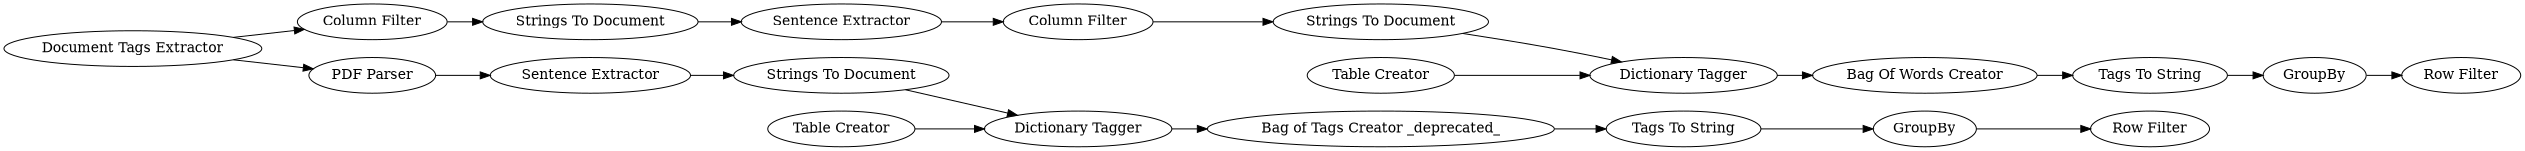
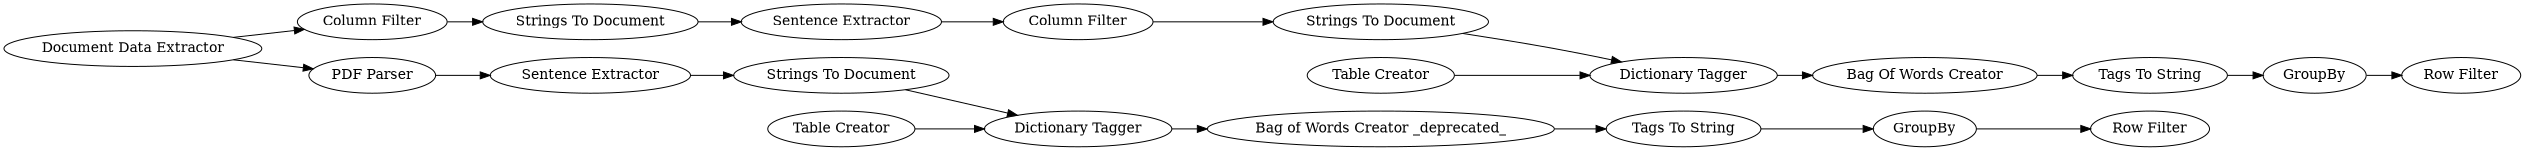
(133, 49) -> (133, 49)
(1381, 129) -> (1381, 129)
